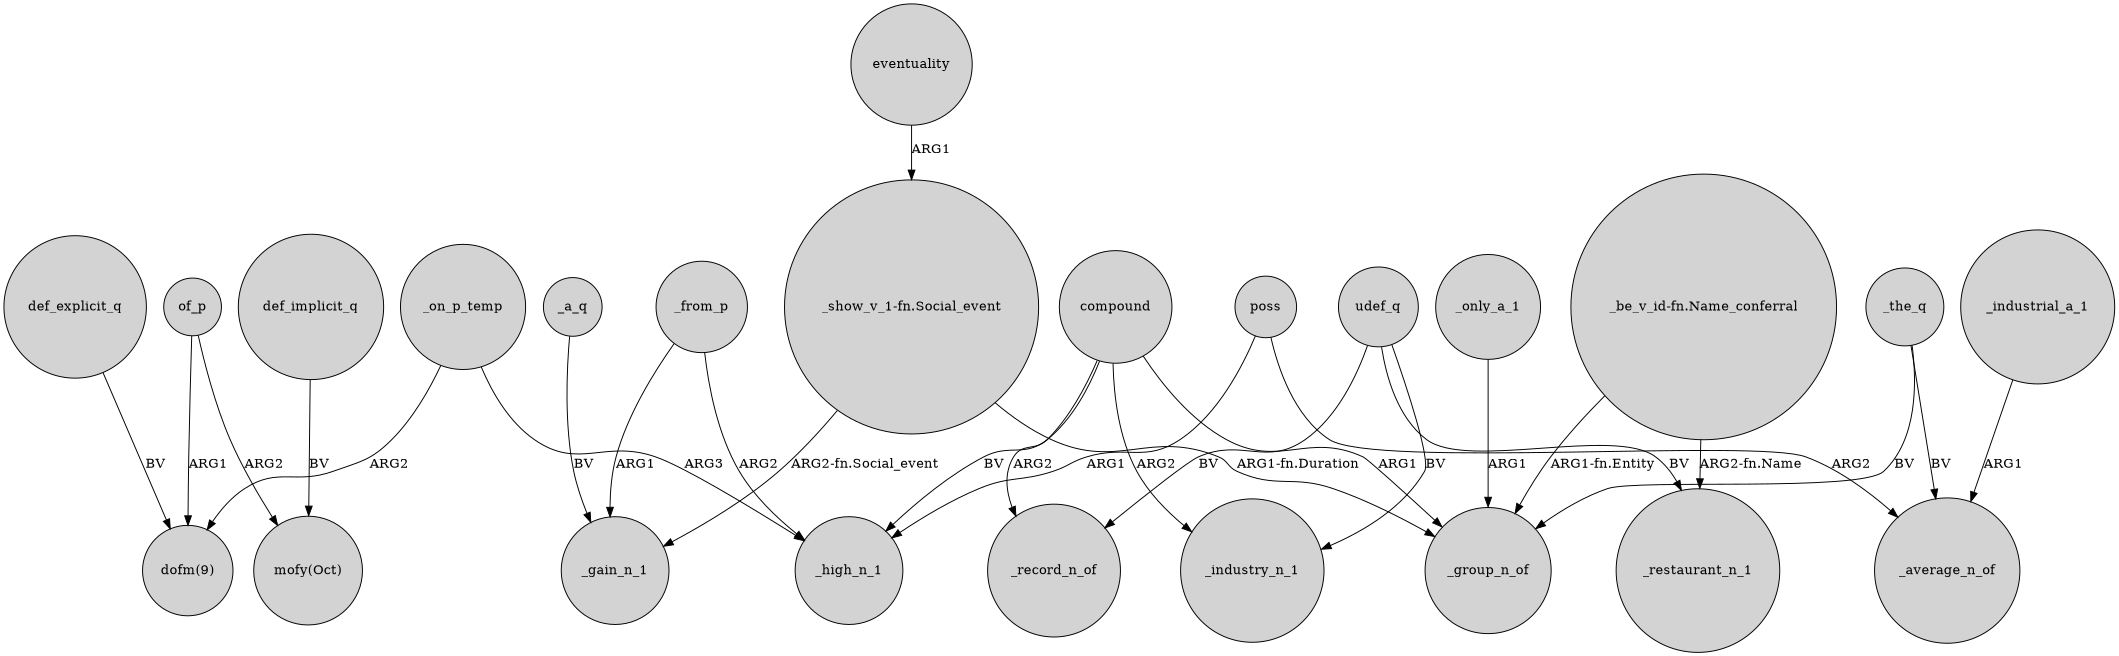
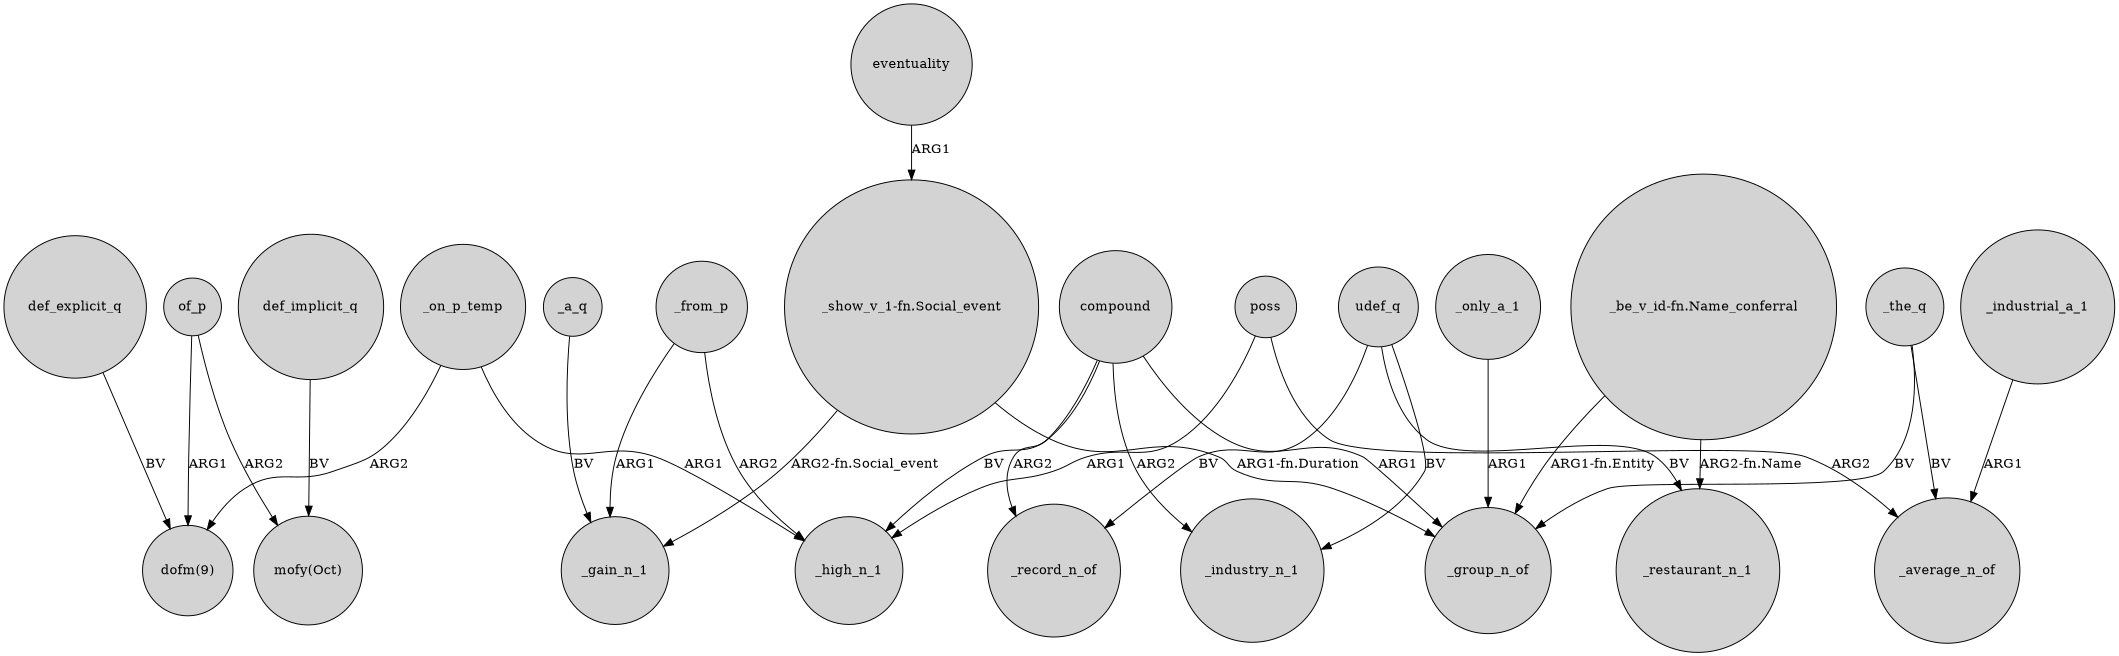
(704, 464) -> (704, 464)
